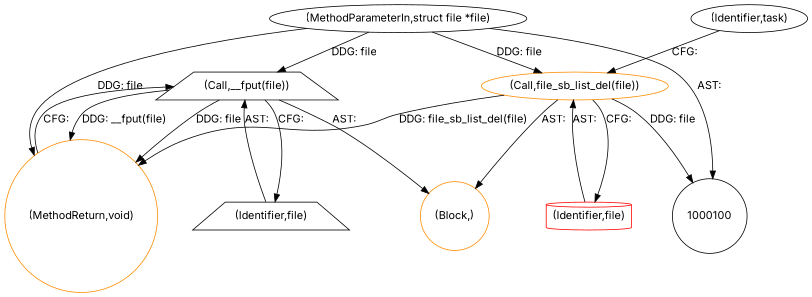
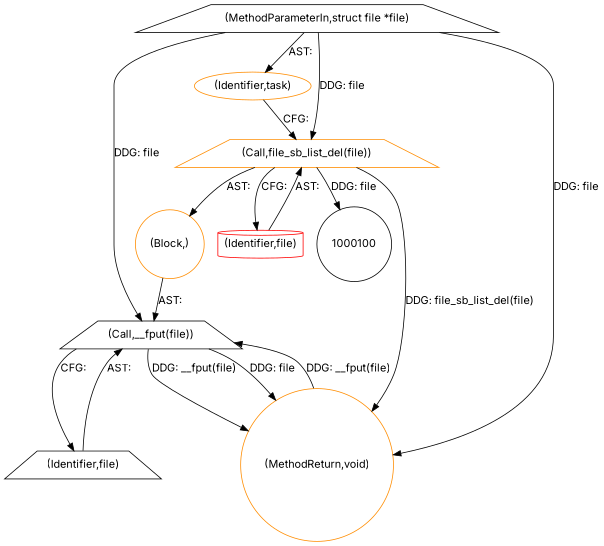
(398, 19) -> (317, 19)
(749, 19) -> (253, 86)
(638, 56) -> (287, 50)
(575, 86) -> (307, 153)
(58, 120) -> (348, 369)
(355, 138) -> (159, 296)
